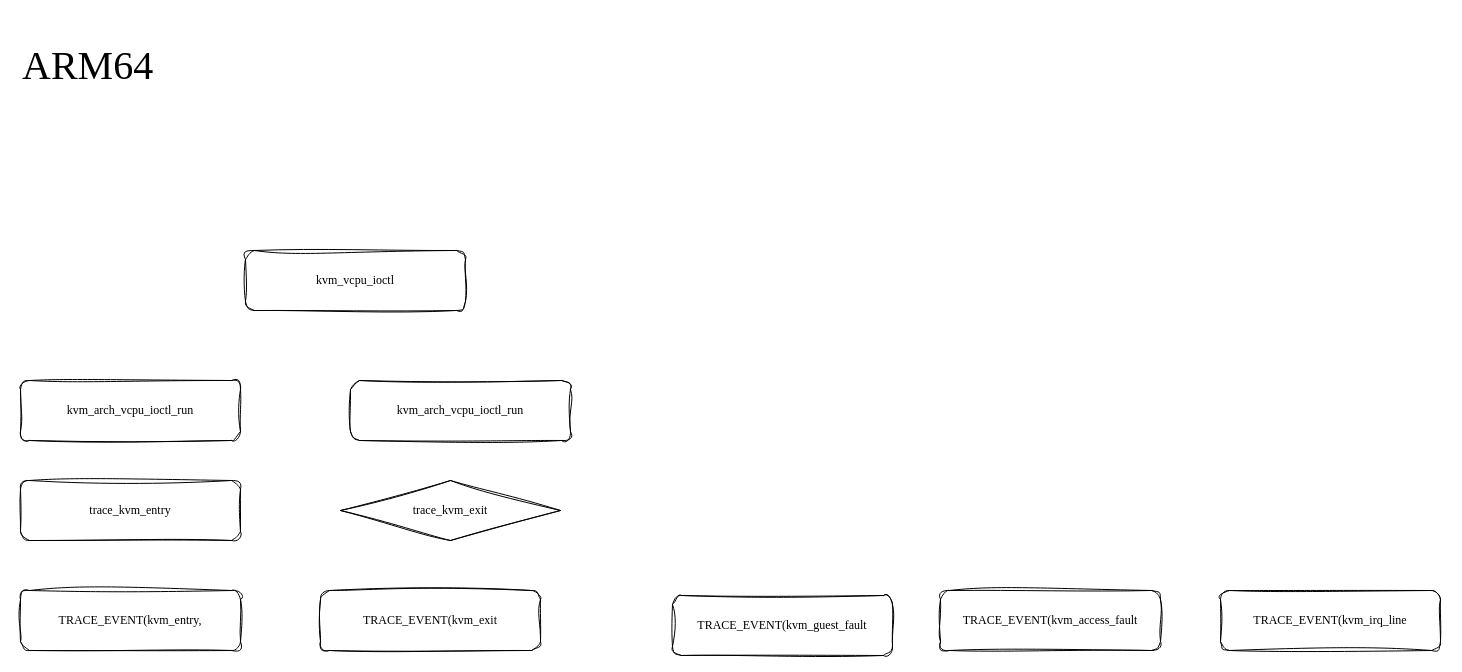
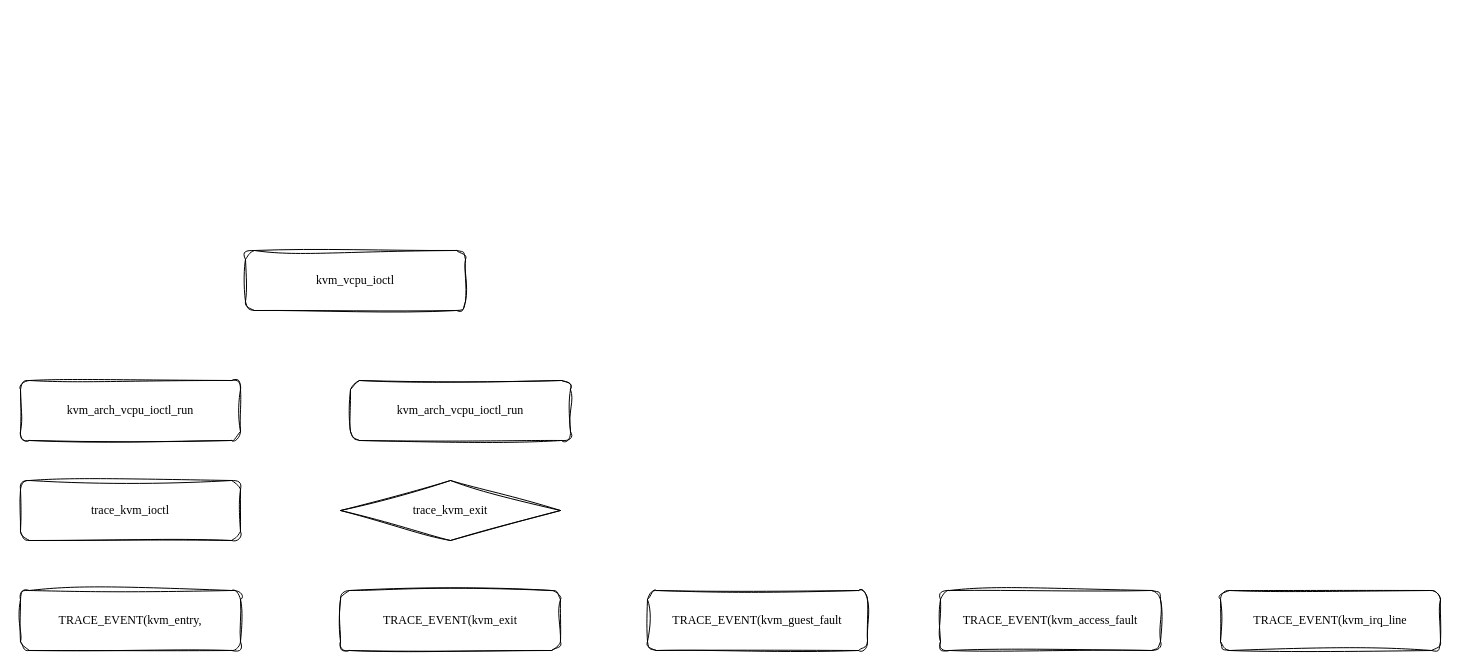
(116, 66) -> none
(131, 511) -> (131, 511)
(431, 621) -> (451, 621)
(783, 626) -> (758, 621)
